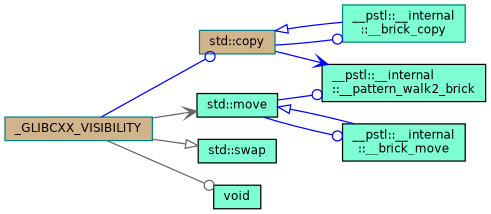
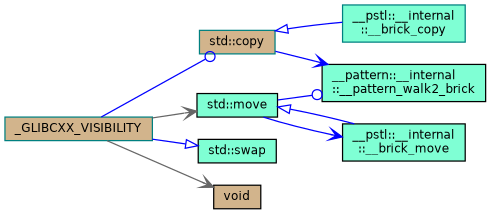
(304, 43) -> none
(404, 83) -> (404, 83)
(298, 127) -> (298, 127)
(169, 142) -> (169, 142)
(156, 162) -> (156, 162)
(237, 197) -> (237, 197)
